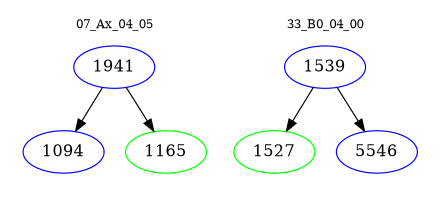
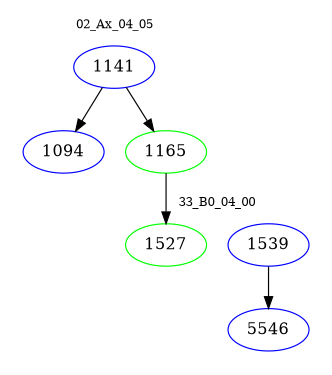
(115, 25) -> (115, 25)
(114, 67) -> (114, 67)
(303, 104) -> (166, 199)
